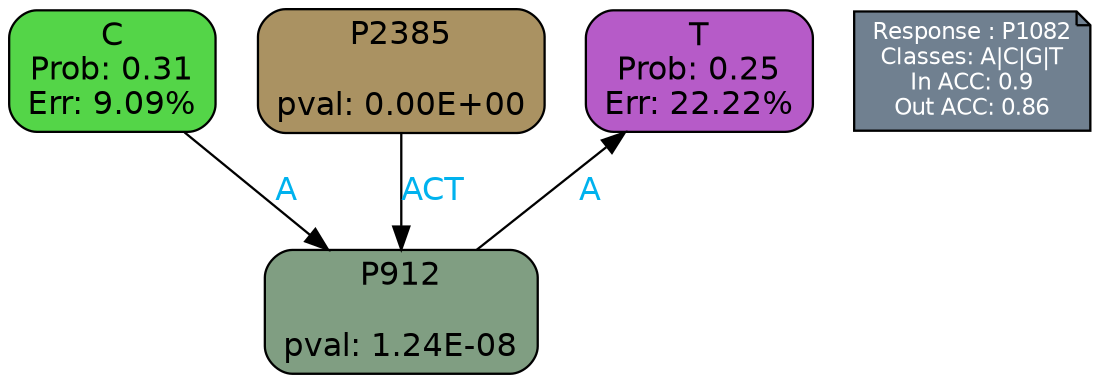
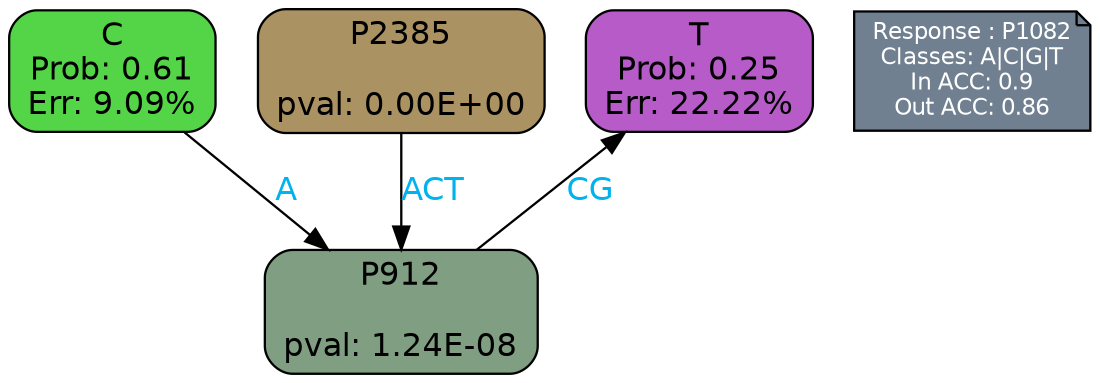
(112, 71) -> (112, 71)
(590, 191) -> (590, 191)
